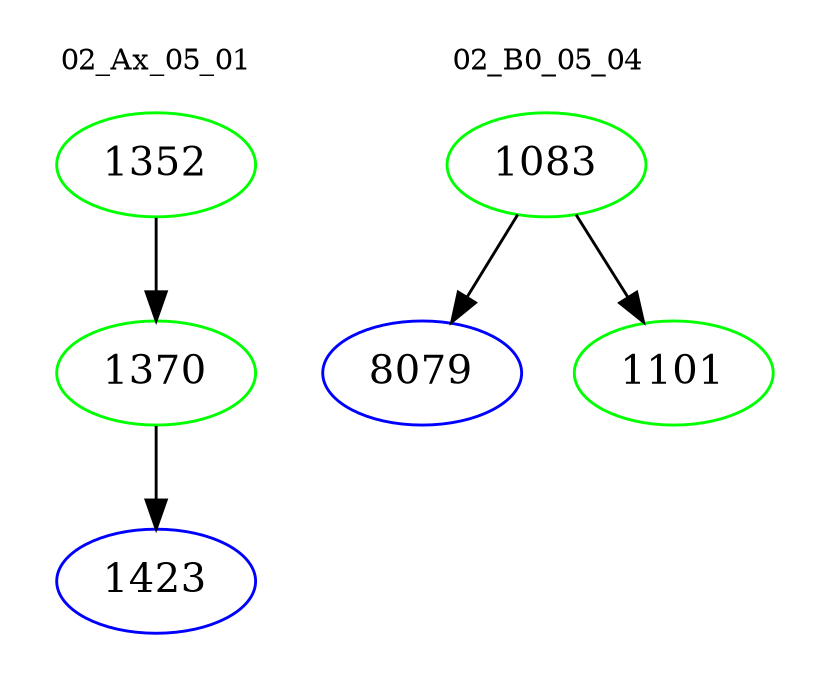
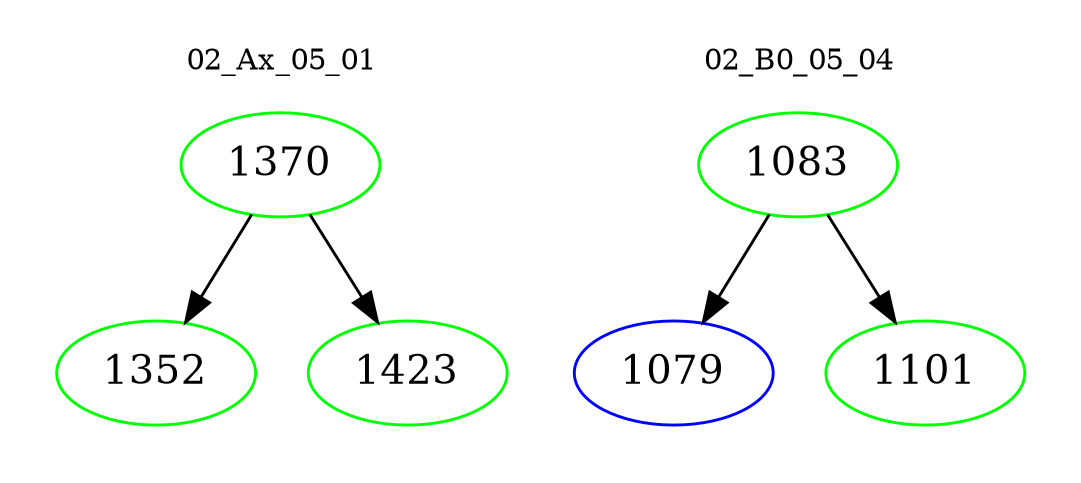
(156, 255) -> (226, 256)
(422, 373) -> (674, 373)
(156, 581) -> (408, 373)
